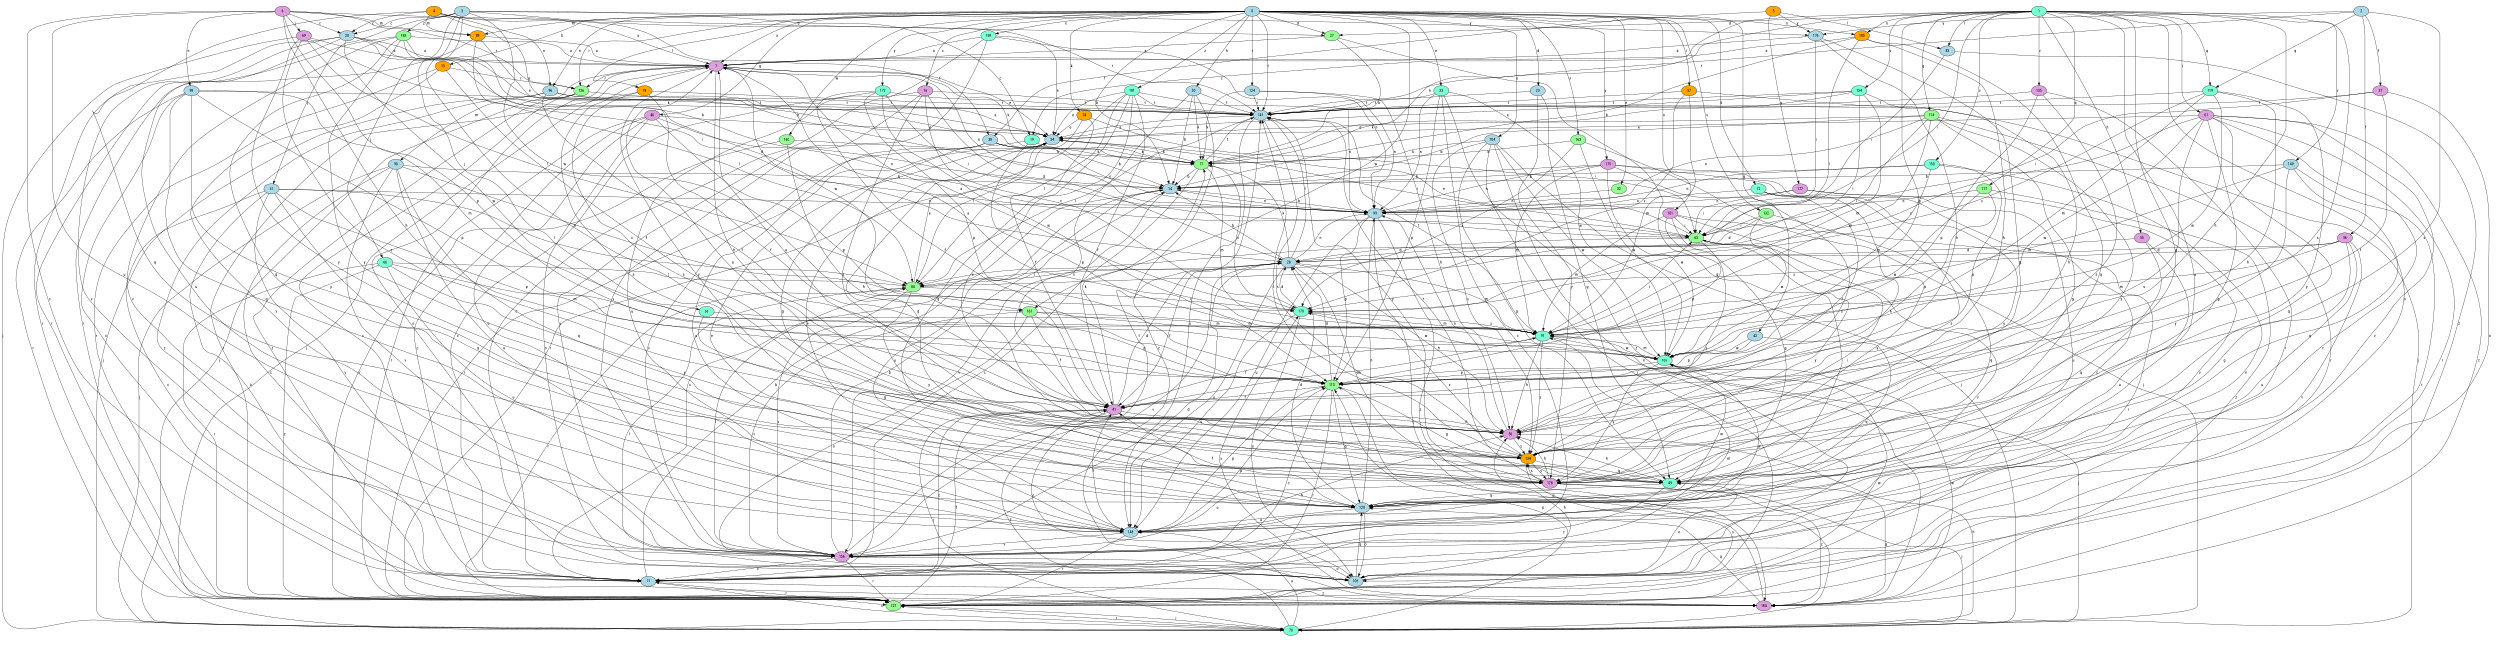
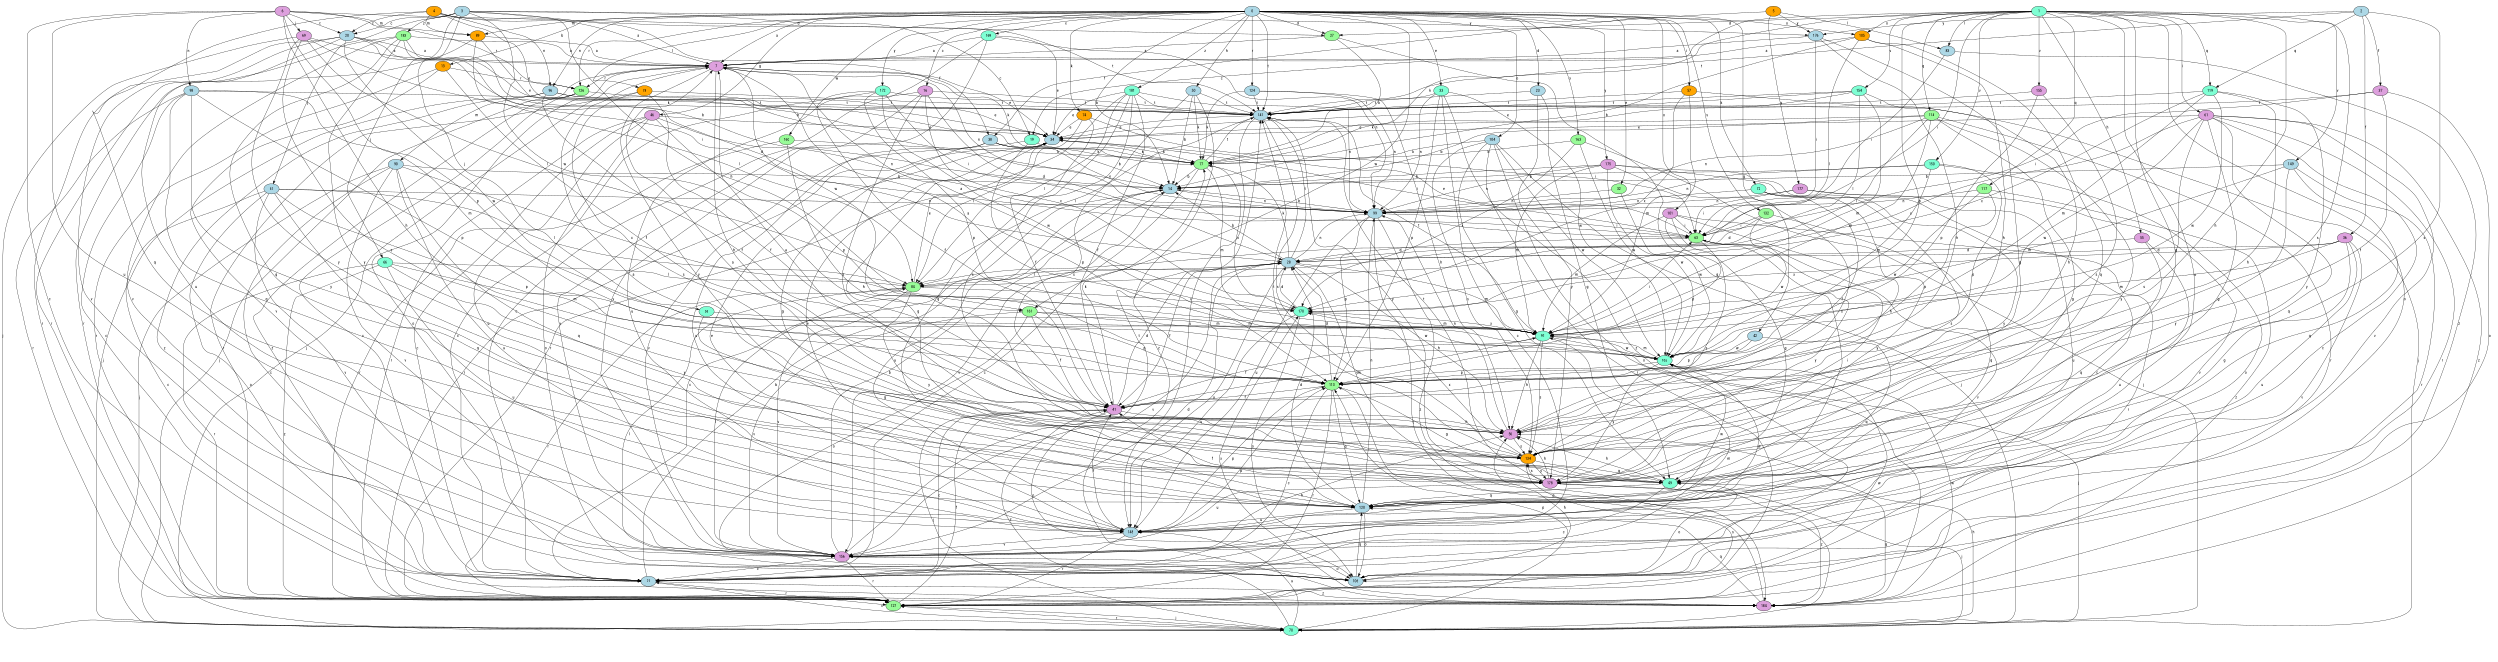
none -> (1692, 263)
(844, 370) -> (978, 297)
(1813, 559) -> none
